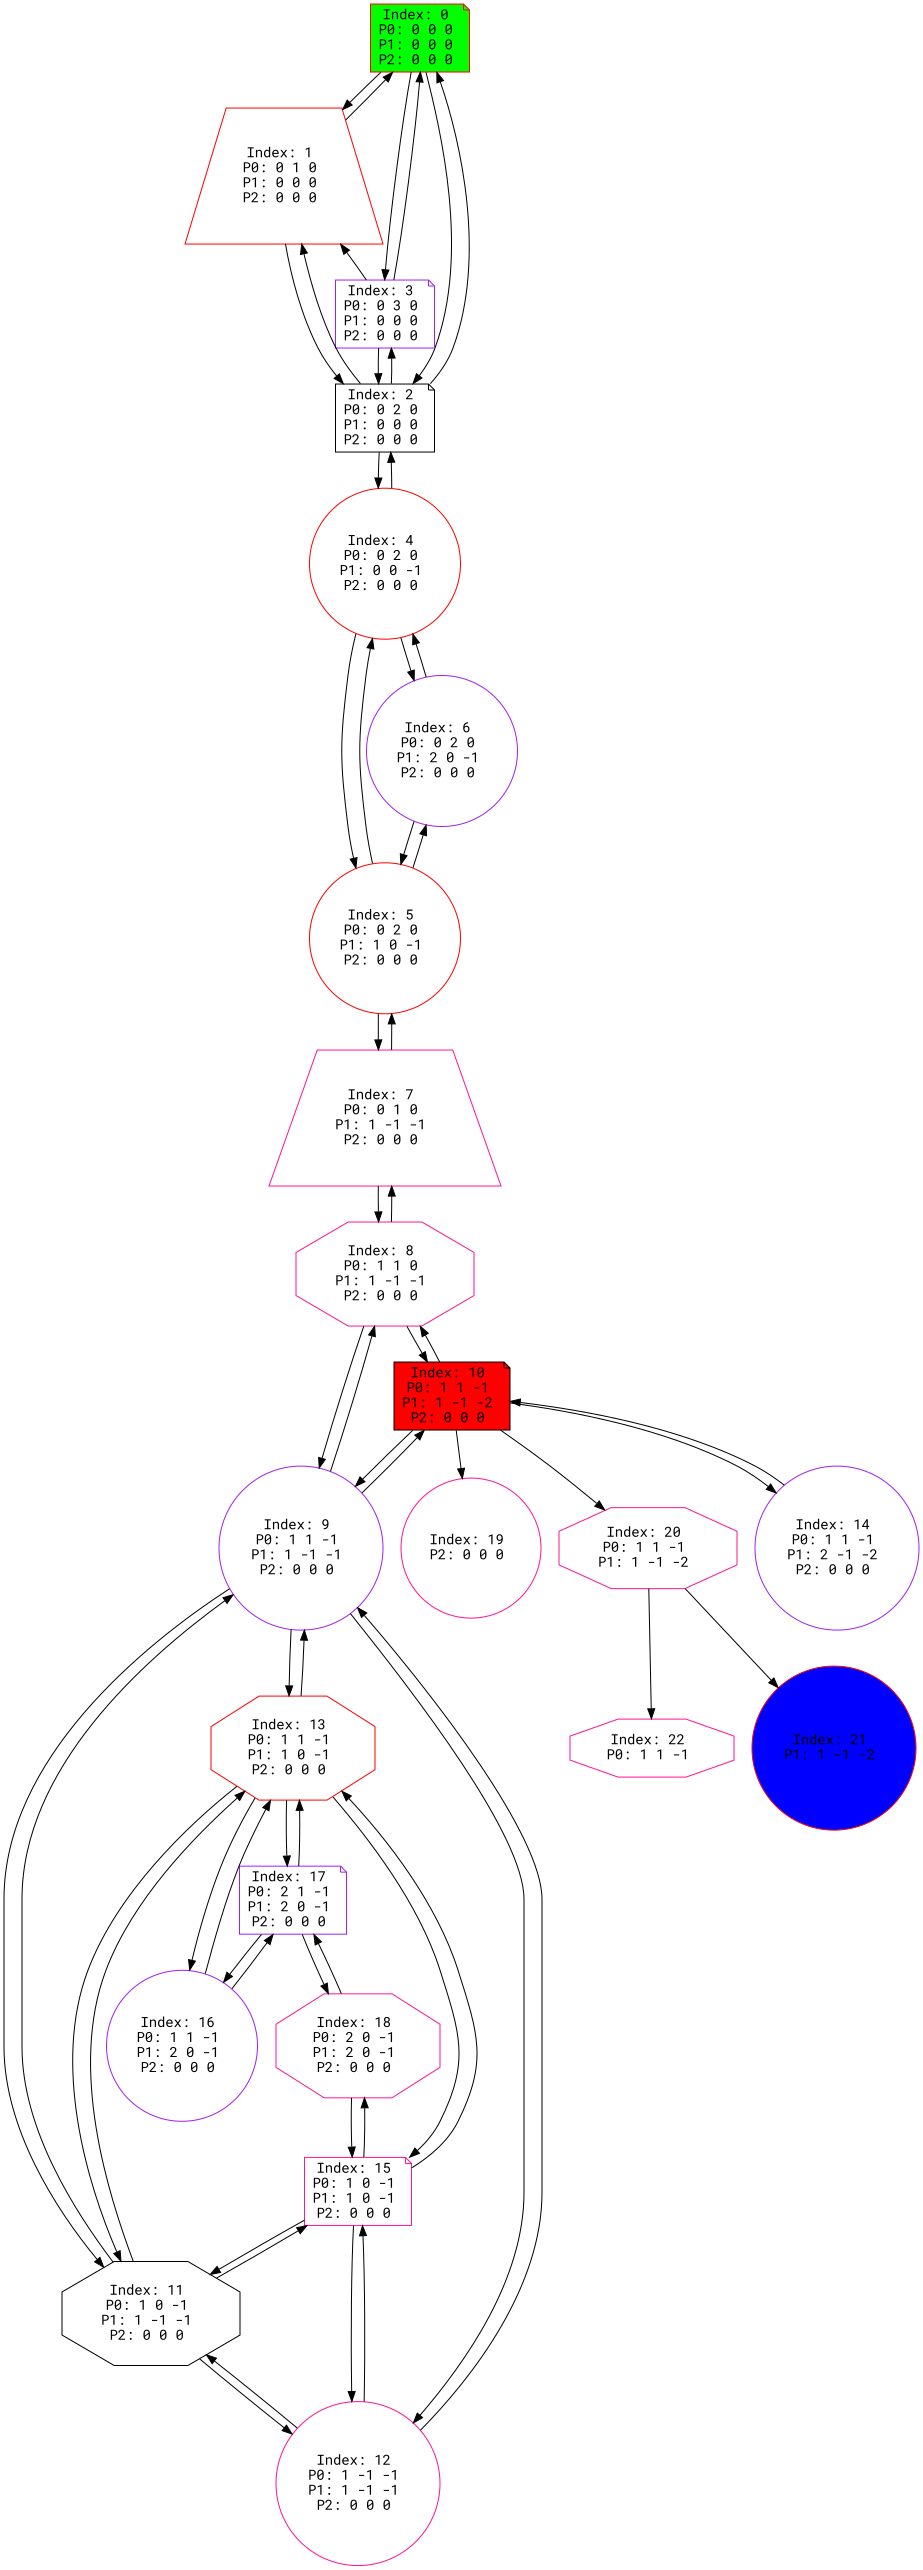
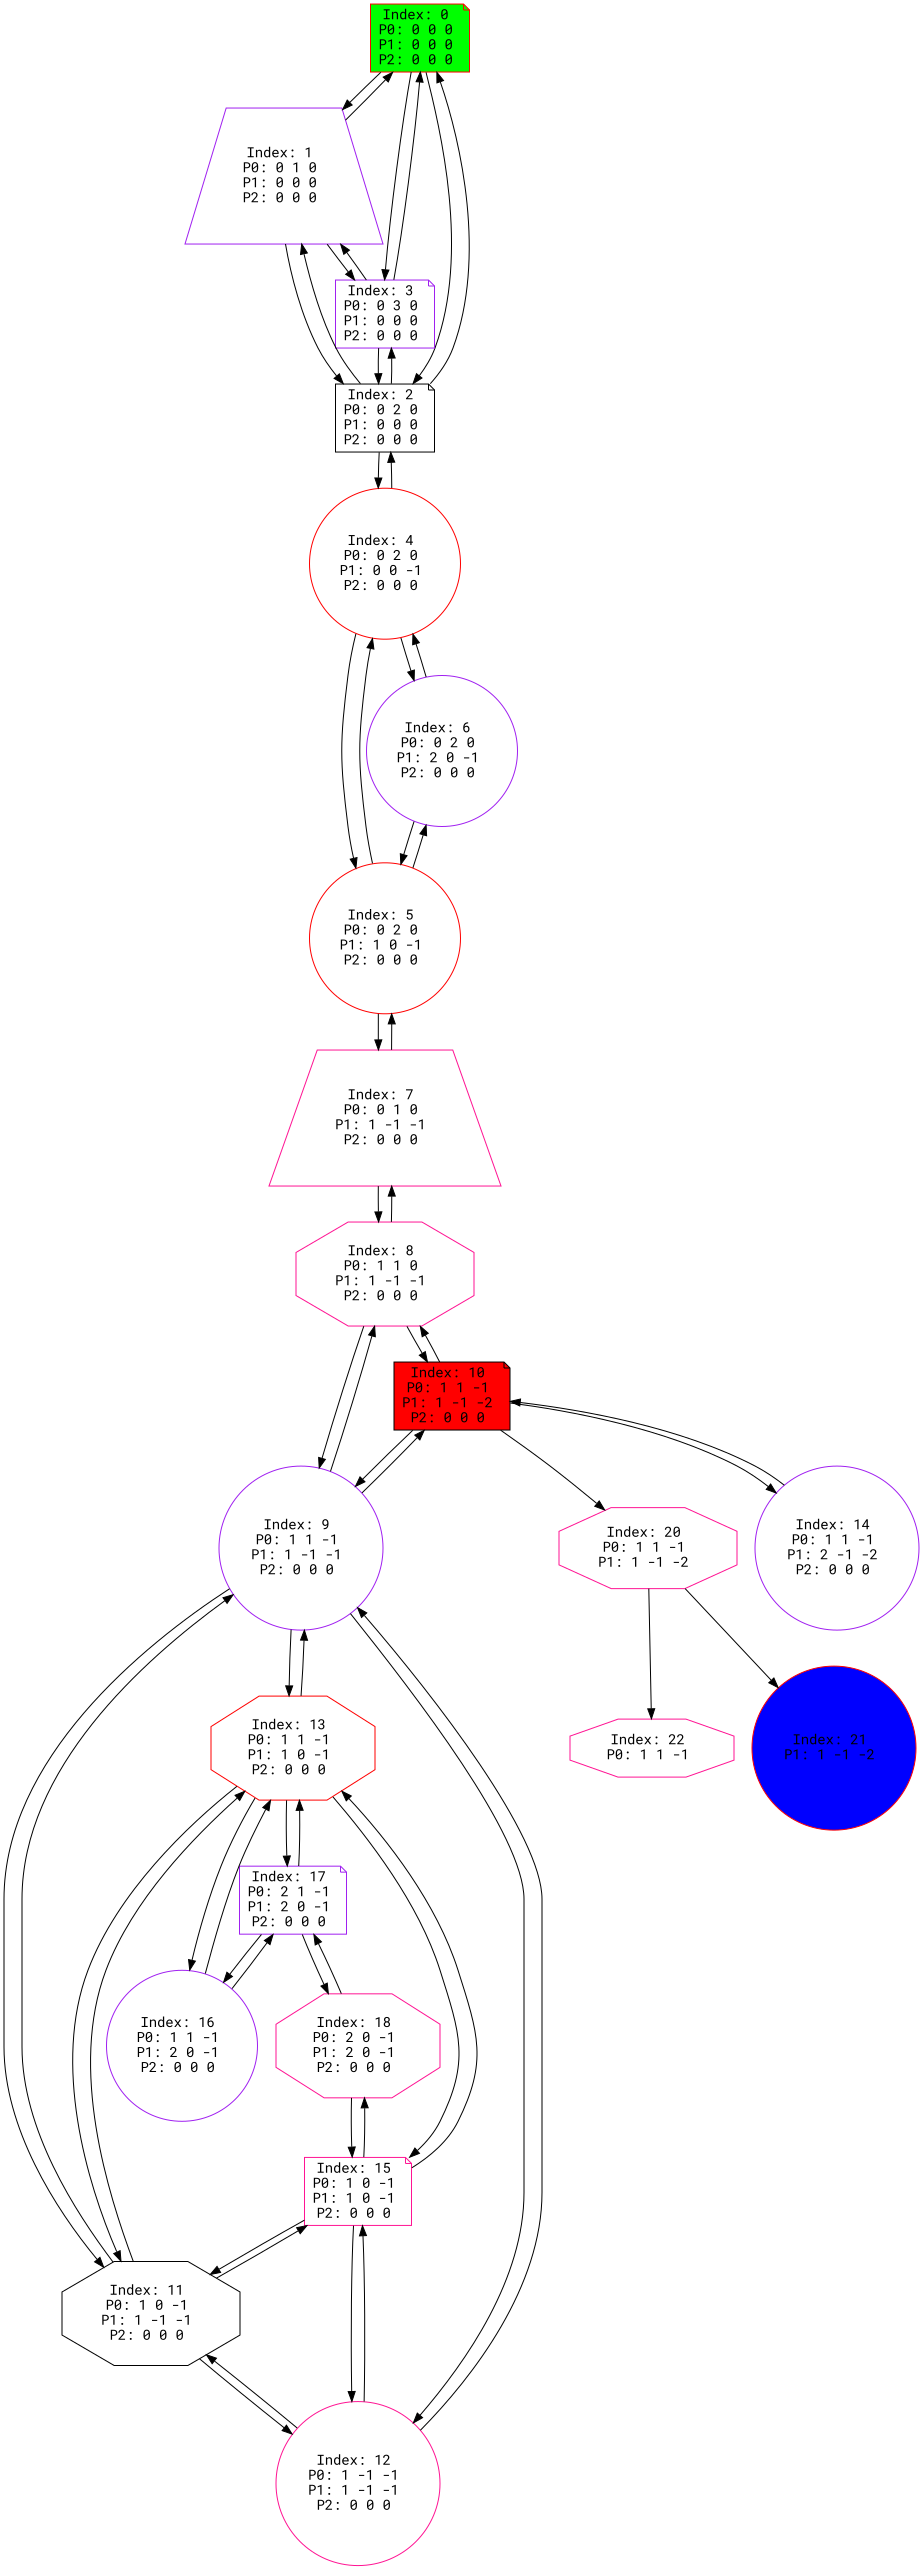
(284, 176) -> (284, 176)
none -> (338, 258)
(471, 1548) -> none
